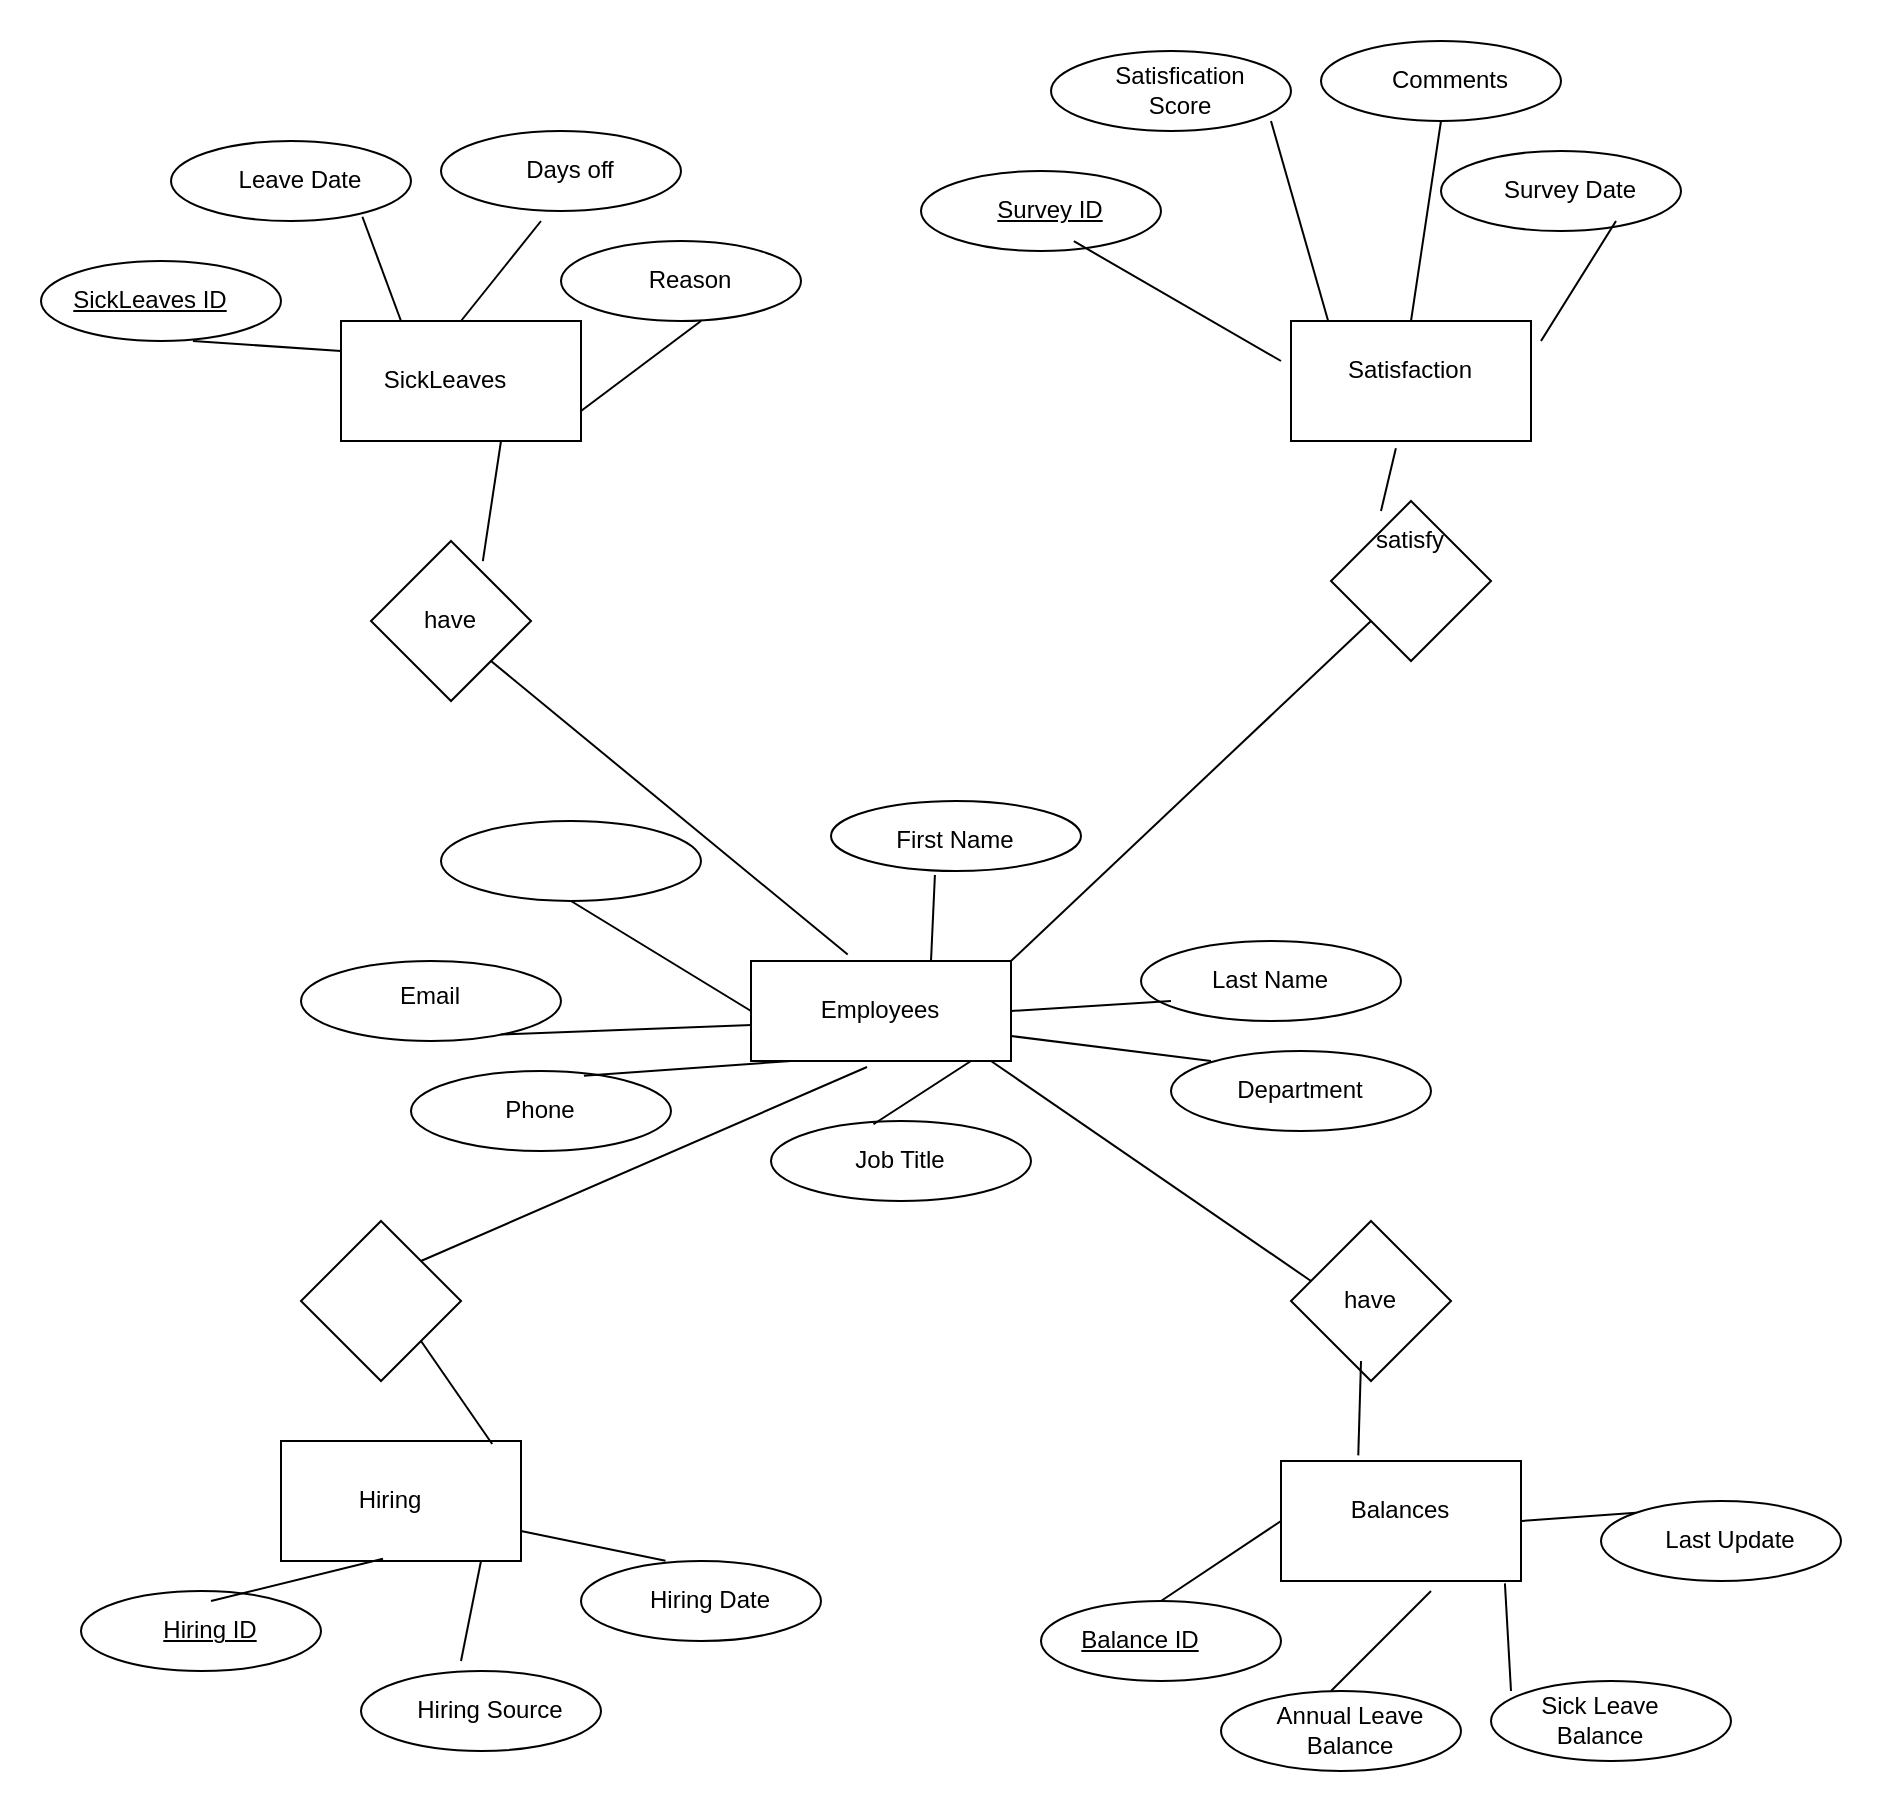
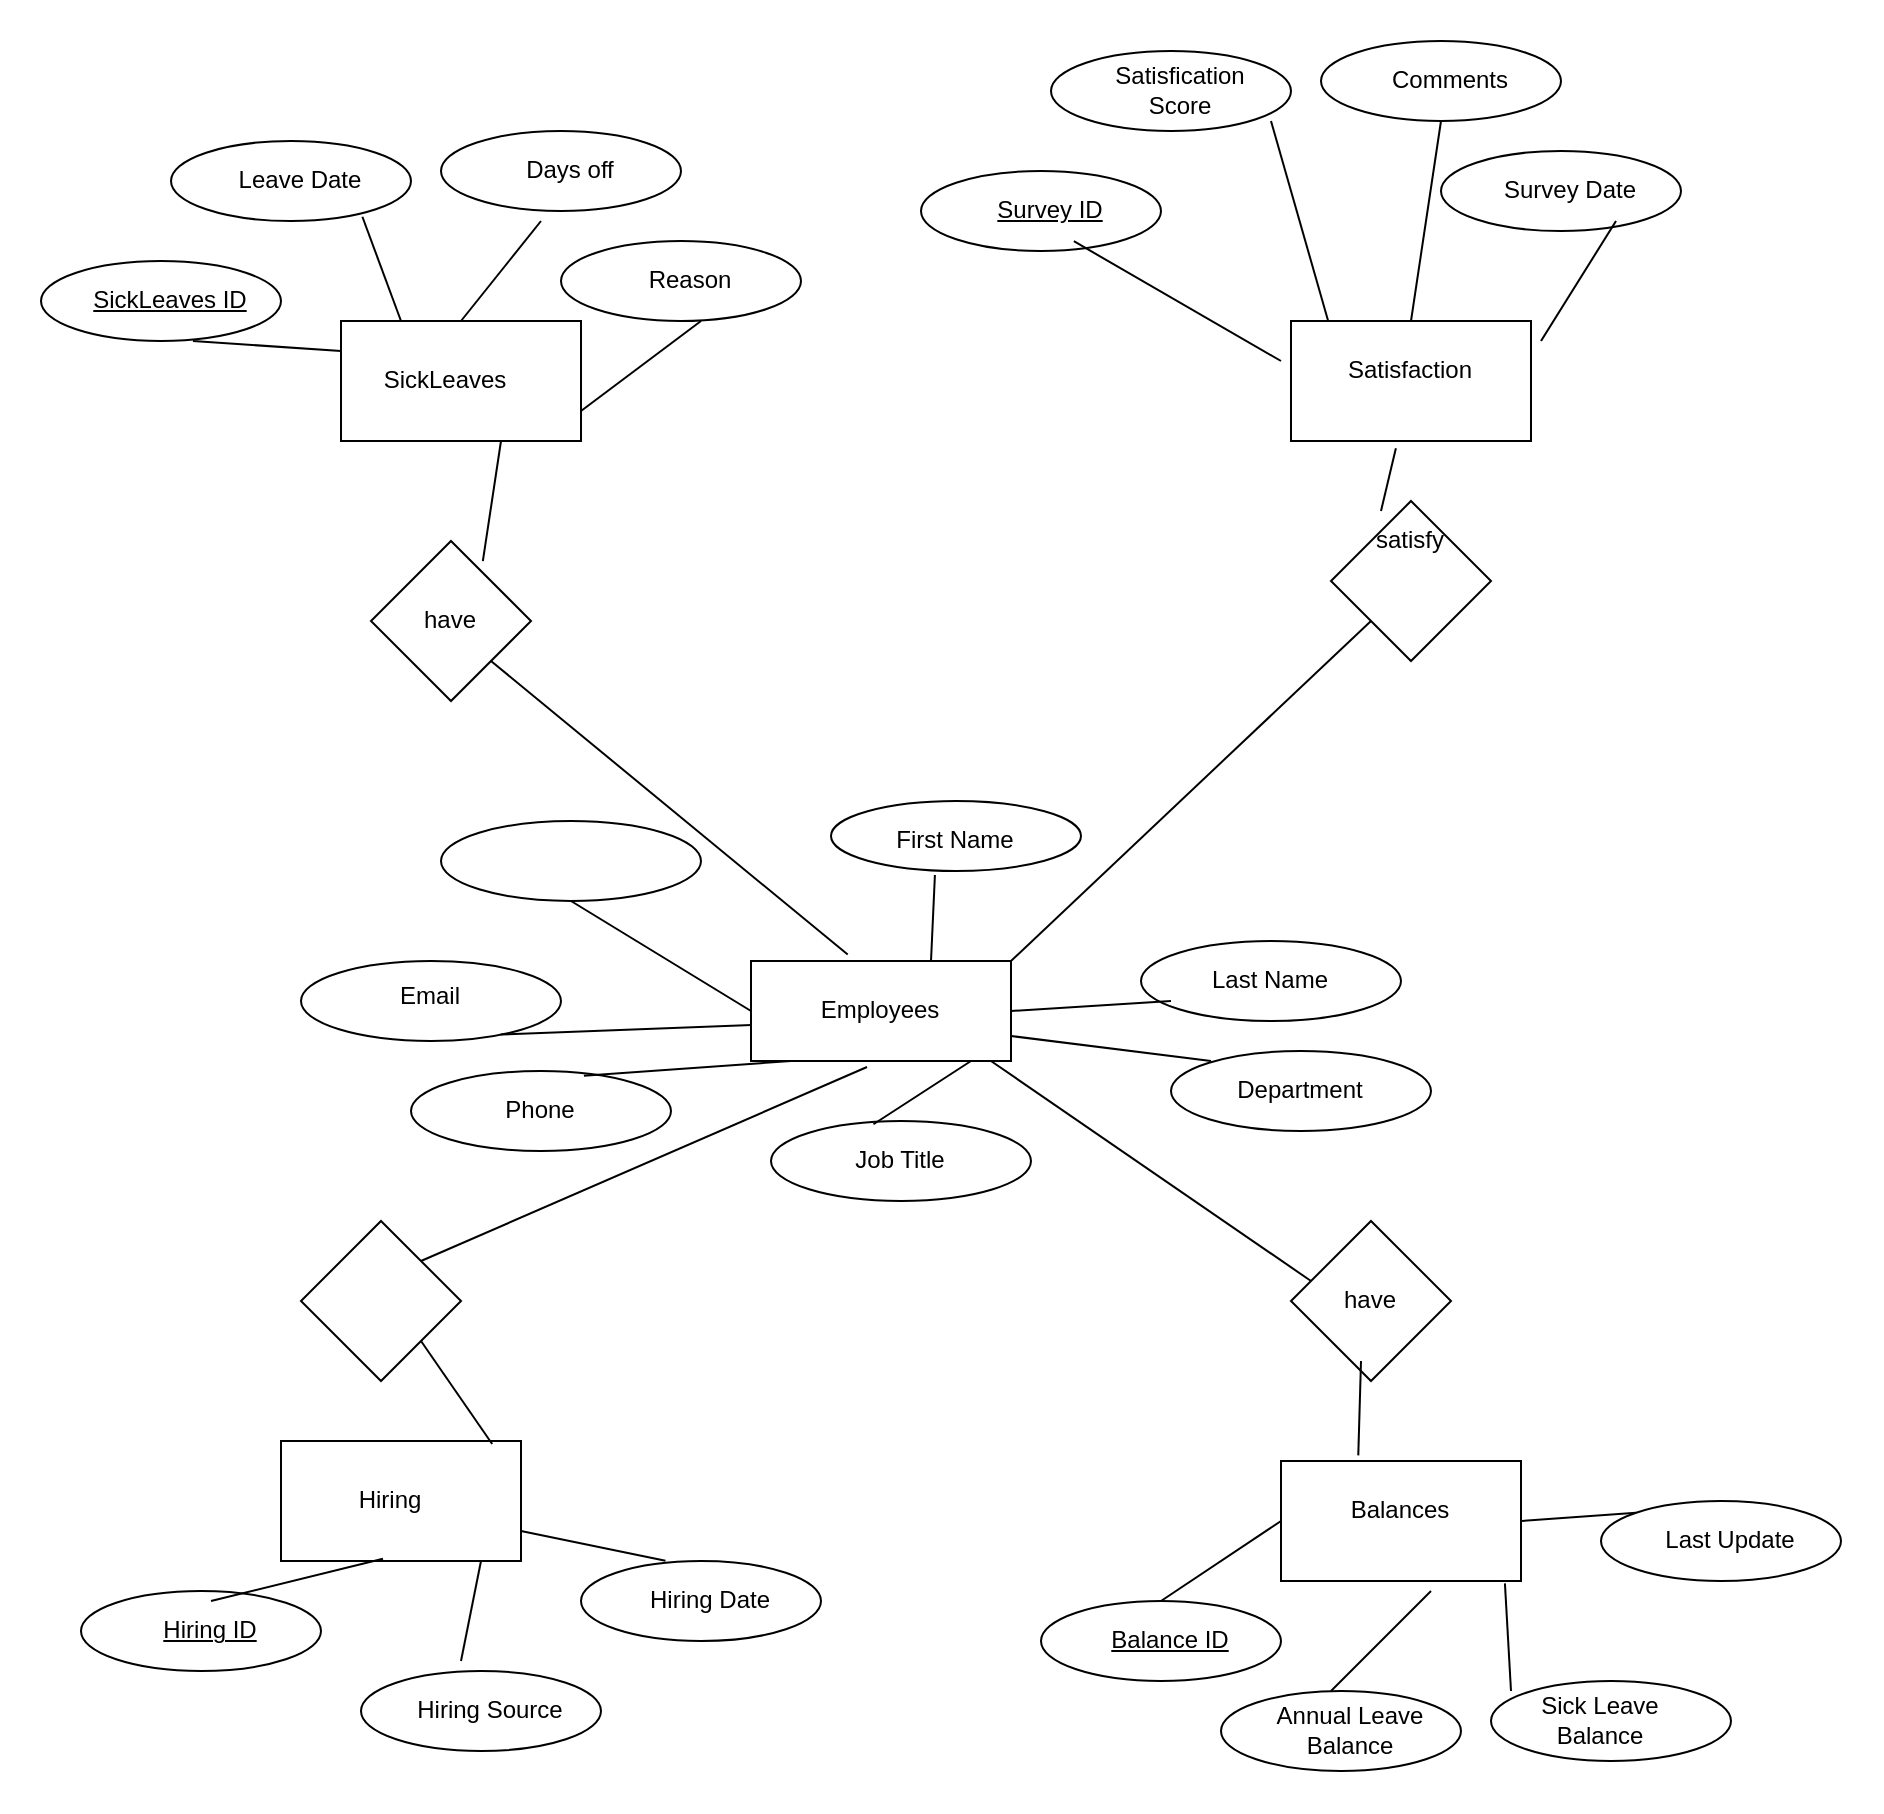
(151, 301) -> (171, 301)
(1141, 1641) -> (1171, 1641)
